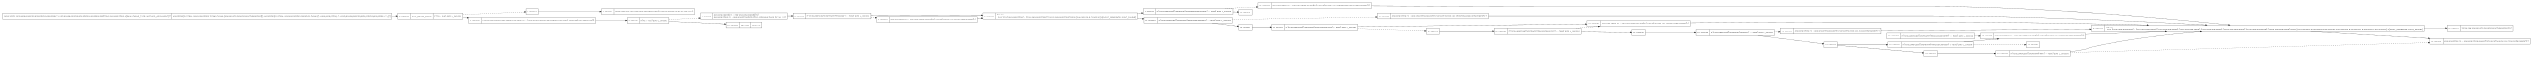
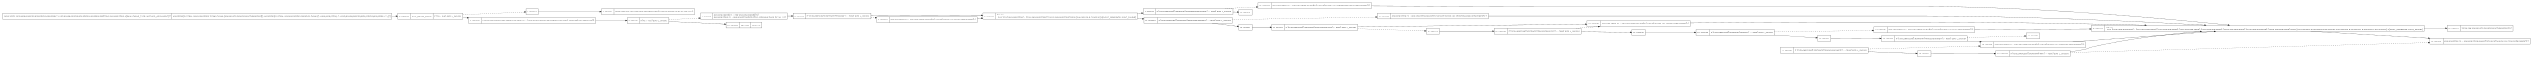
(1880, 49) -> (1892, 53)
